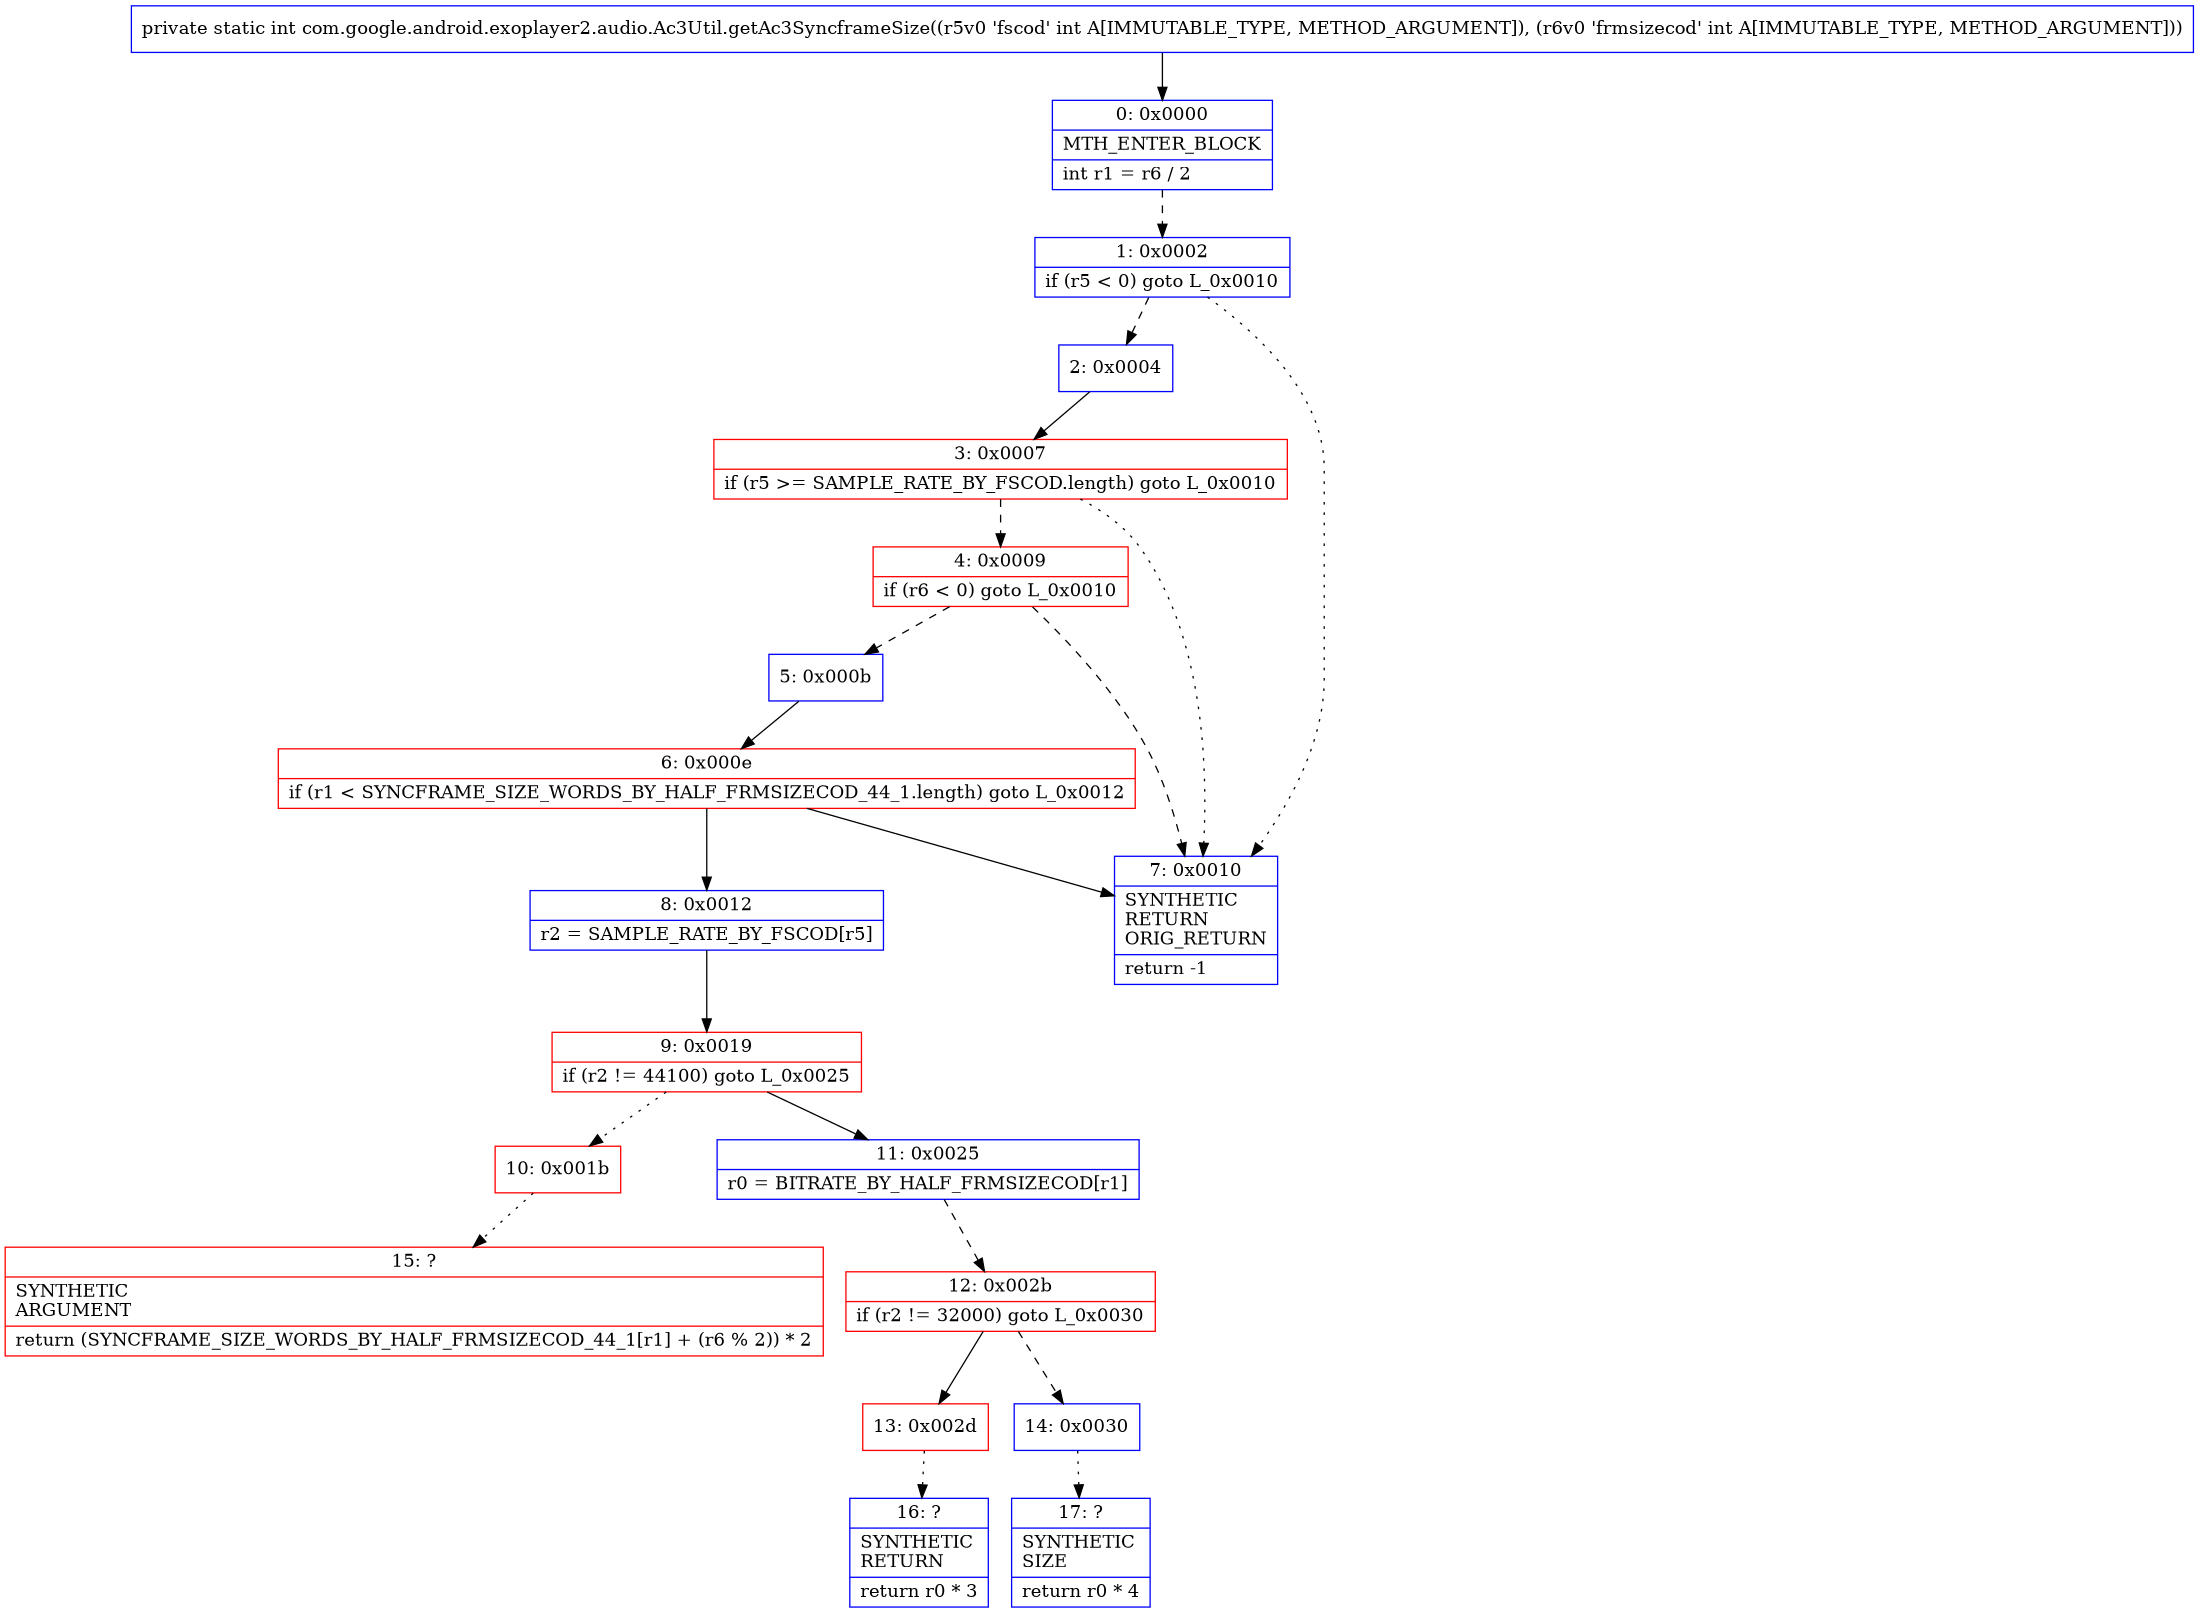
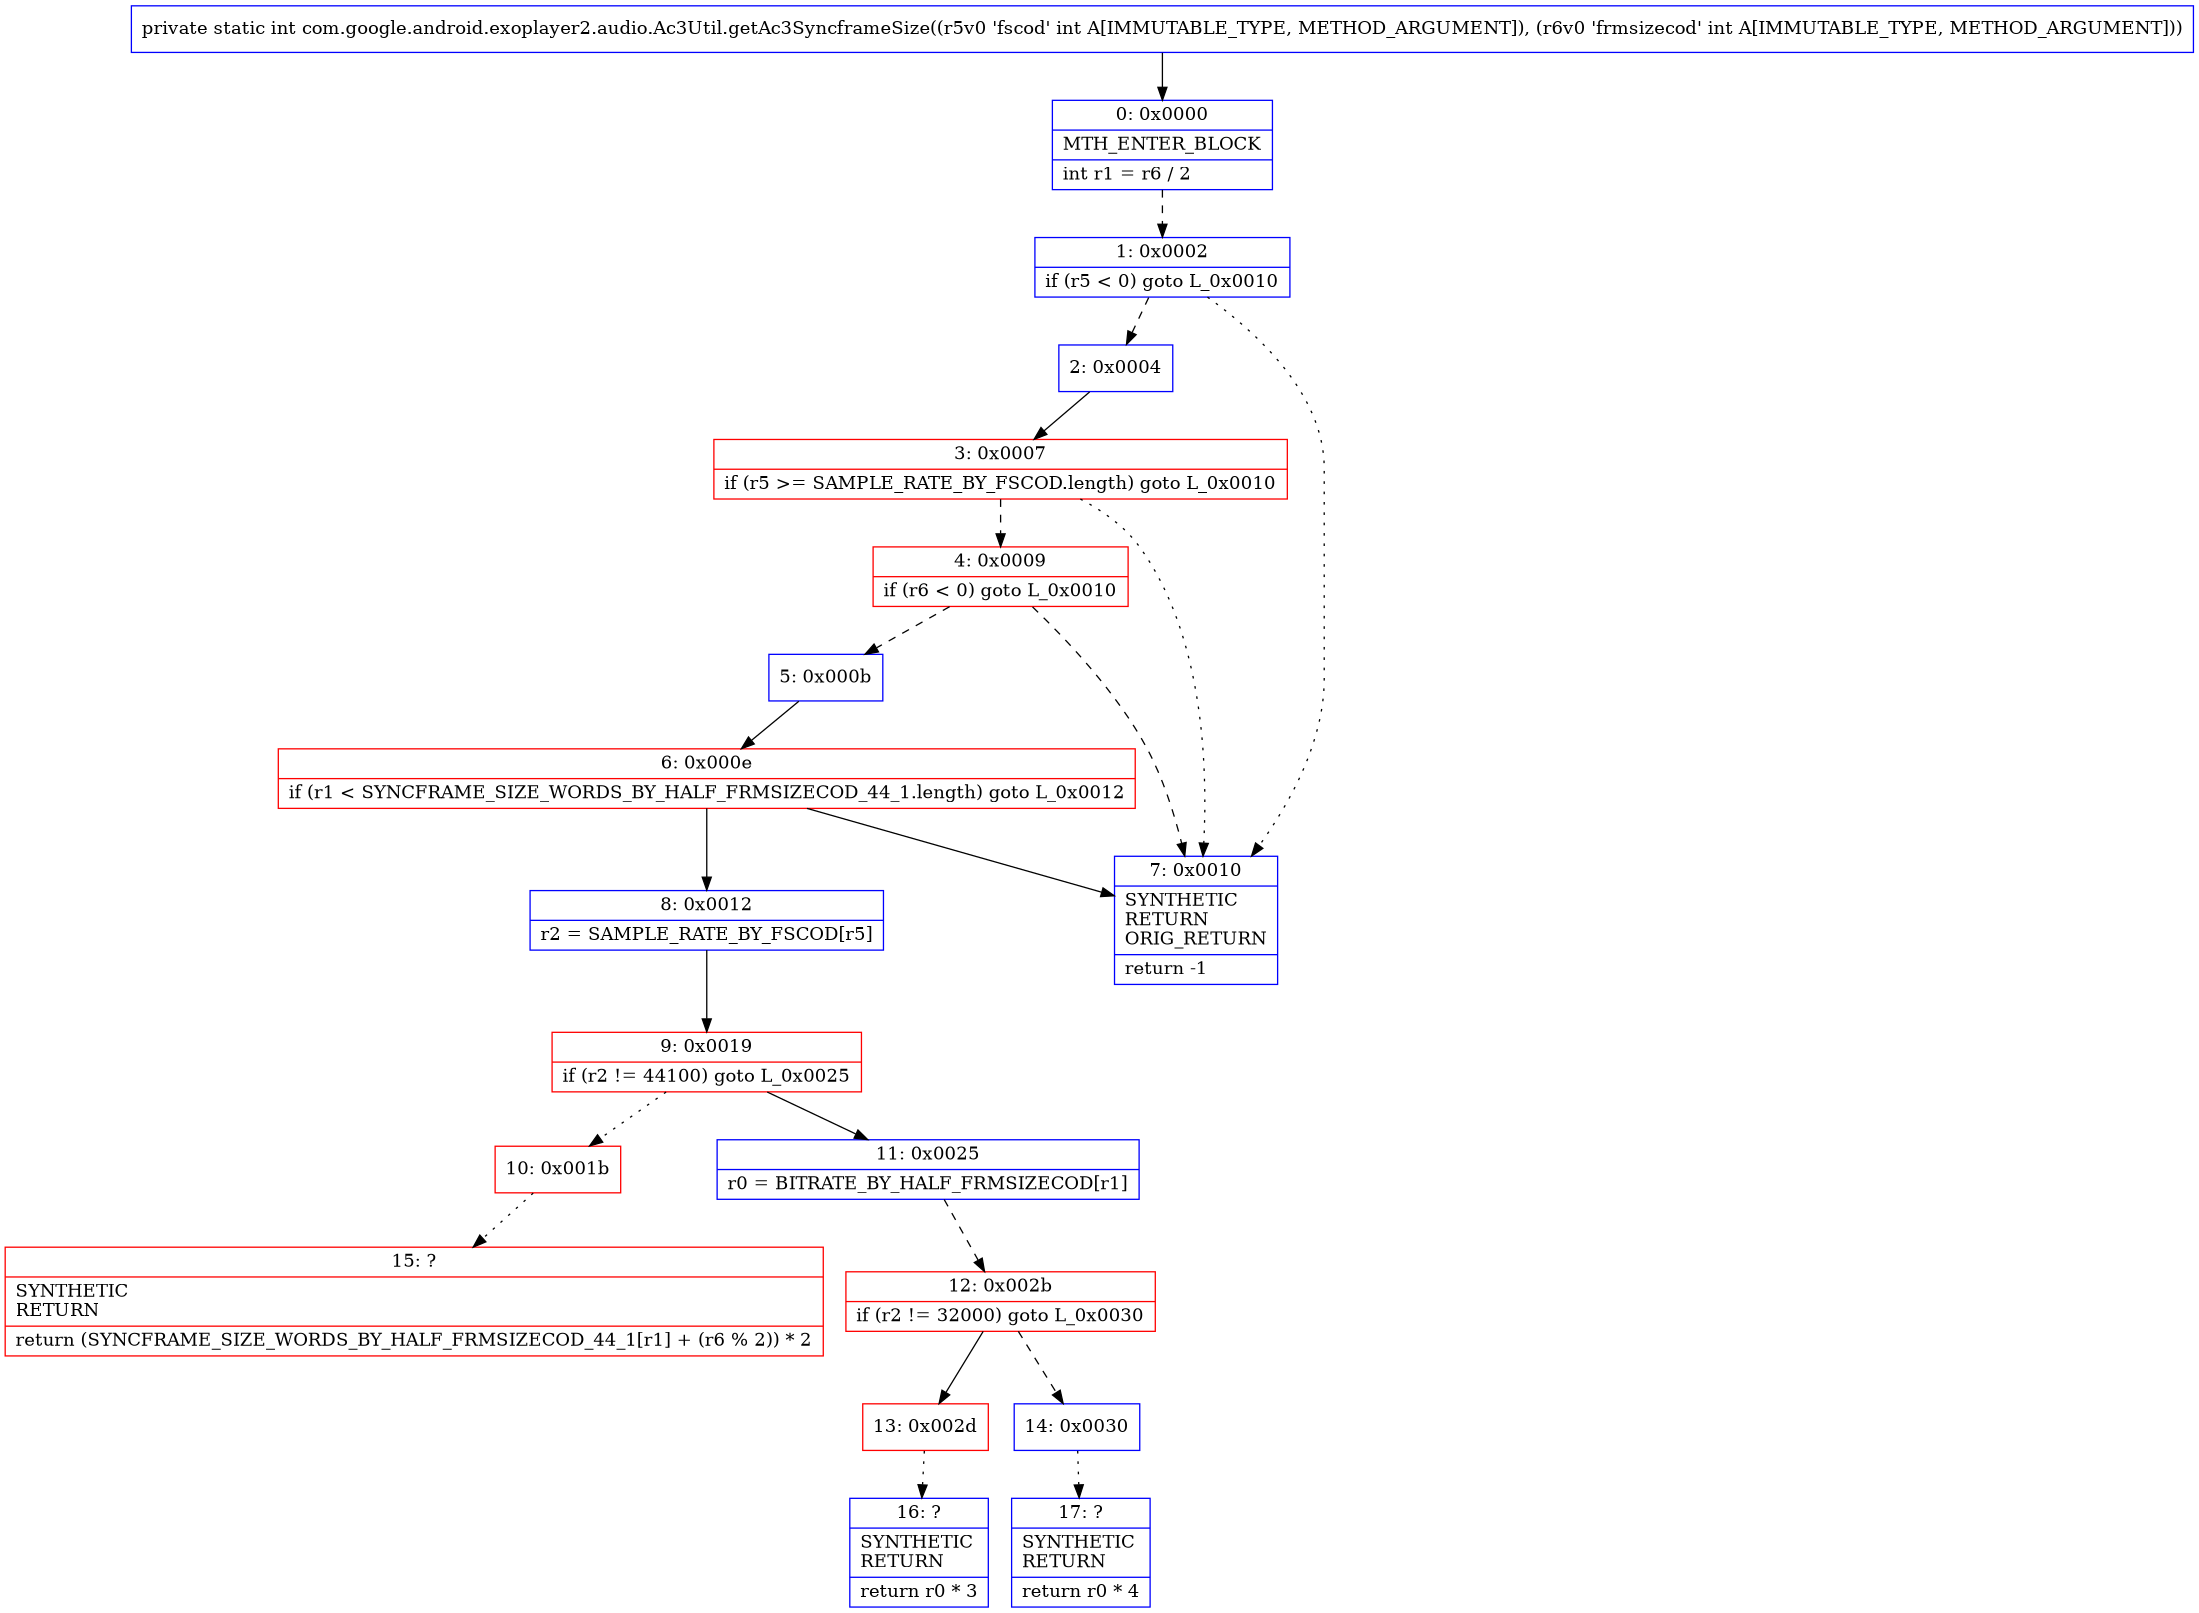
(74, 1311) -> (58, 1311)
(1045, 1562) -> (1064, 1562)
